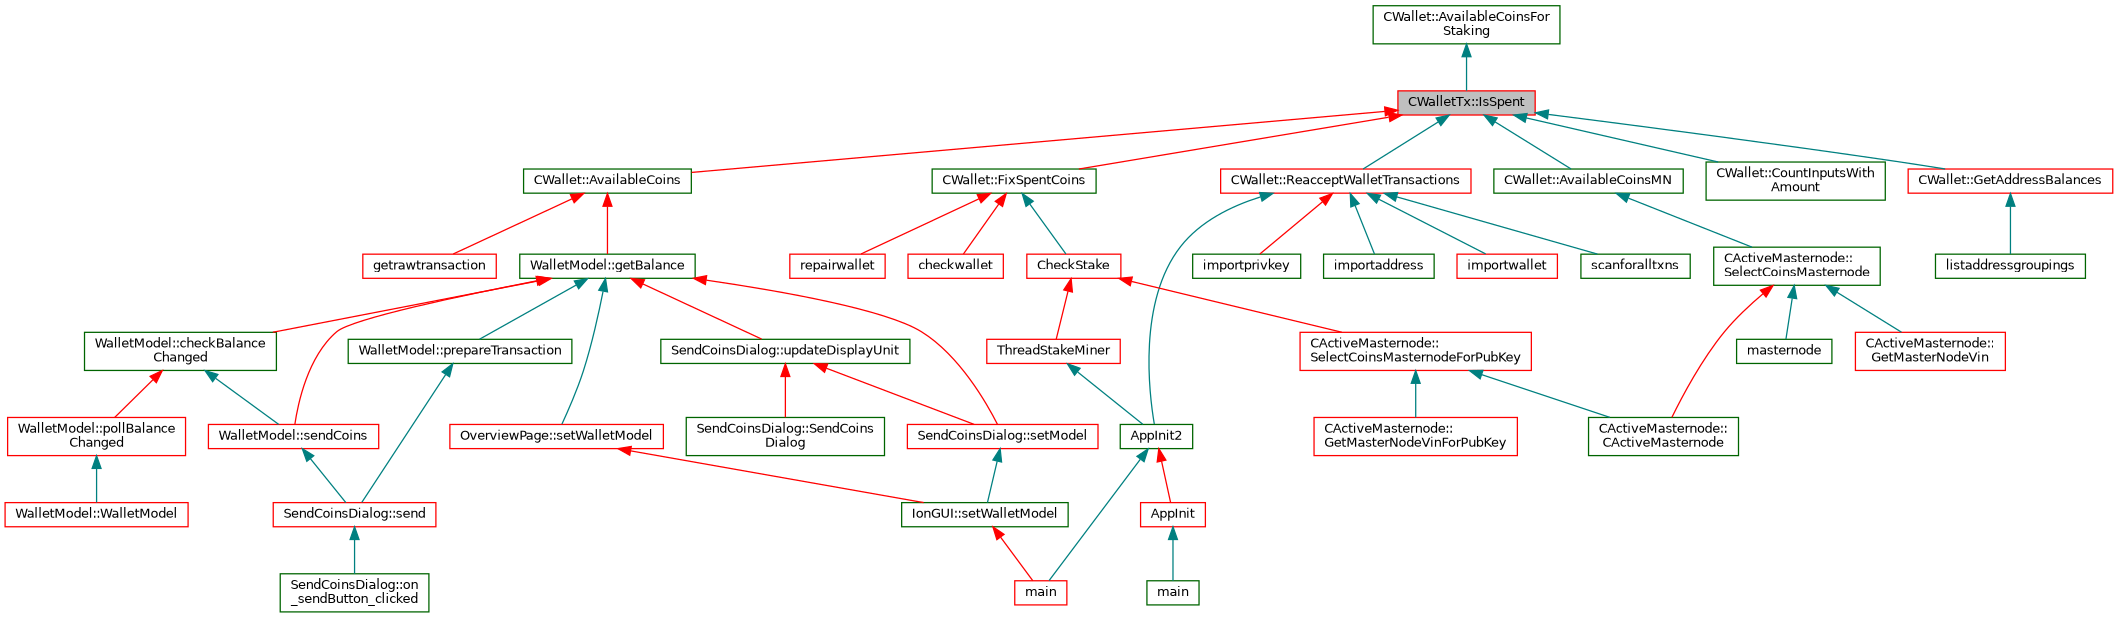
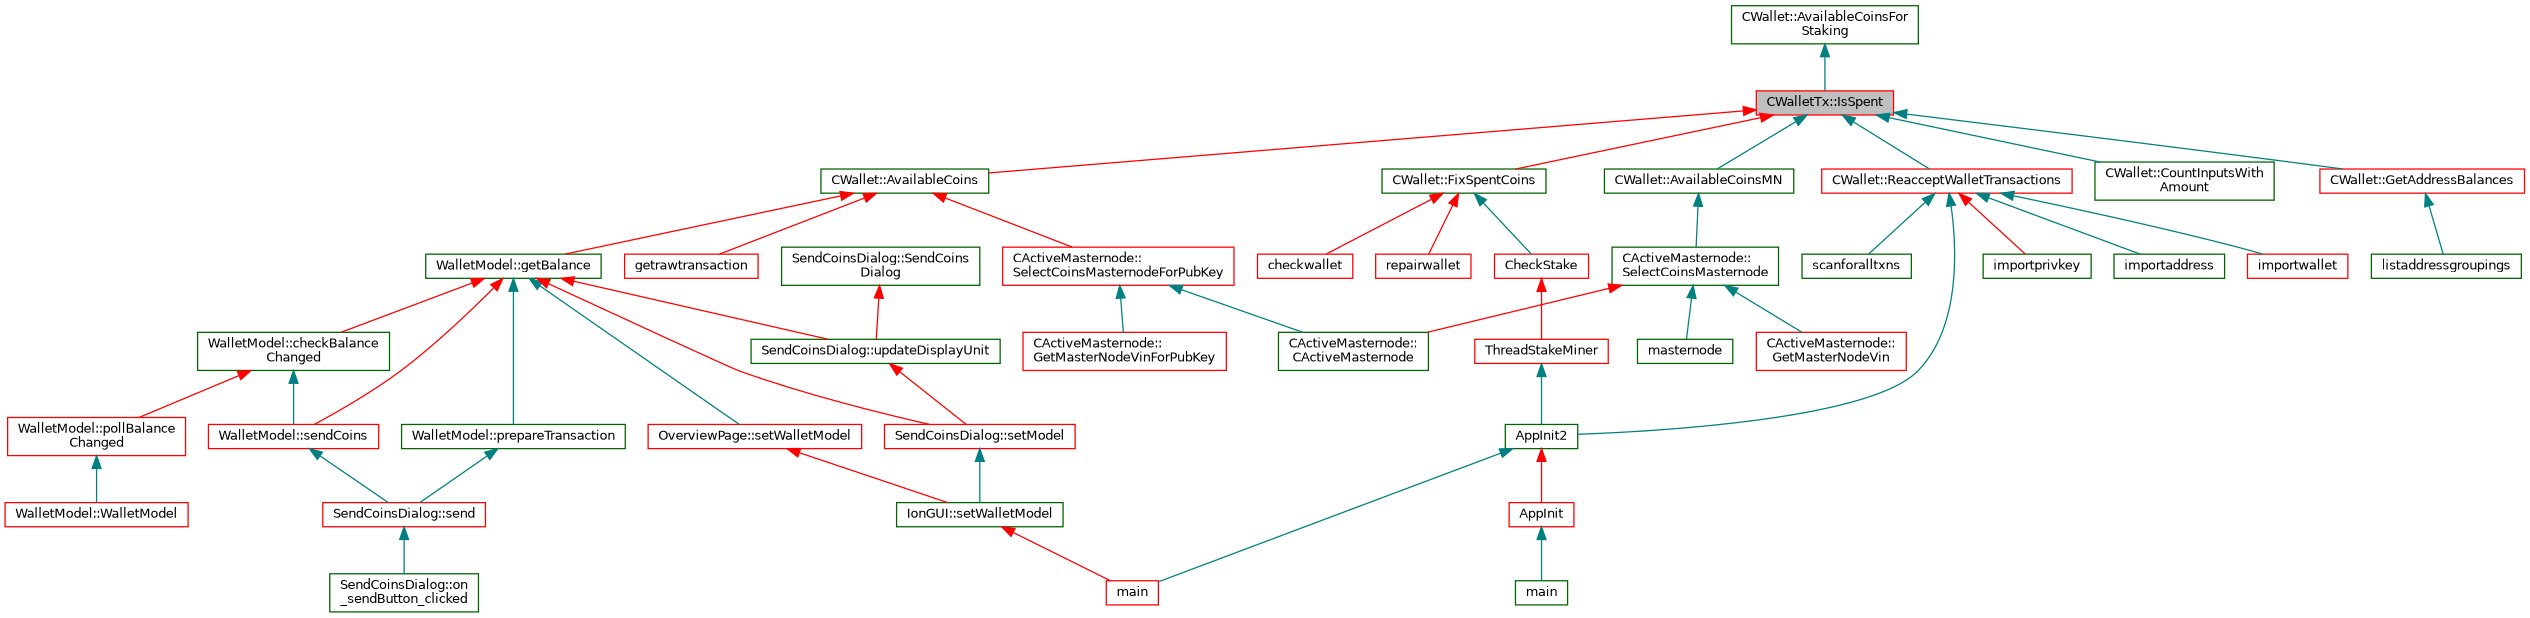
(1237, 307) -> (1009, 223)
(785, 397) -> (878, 319)
